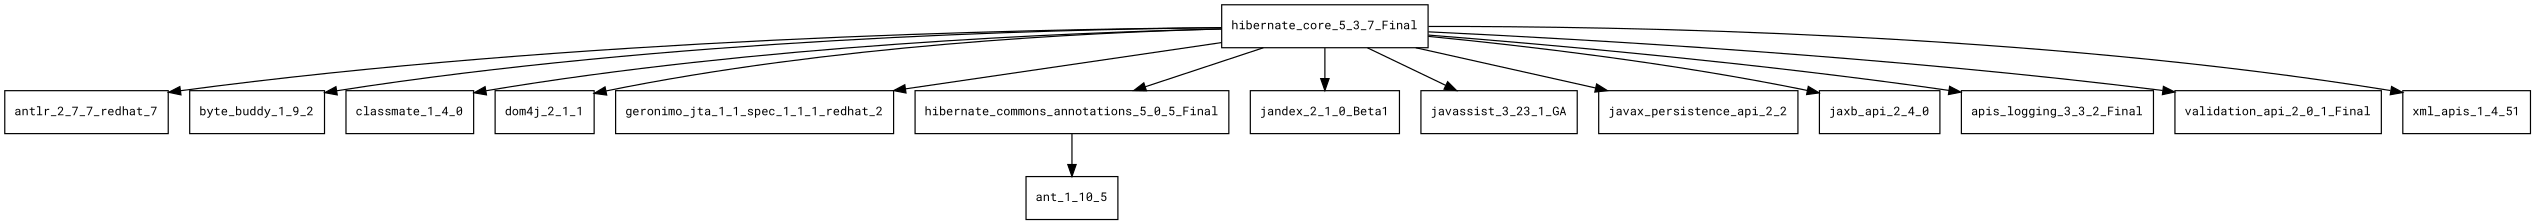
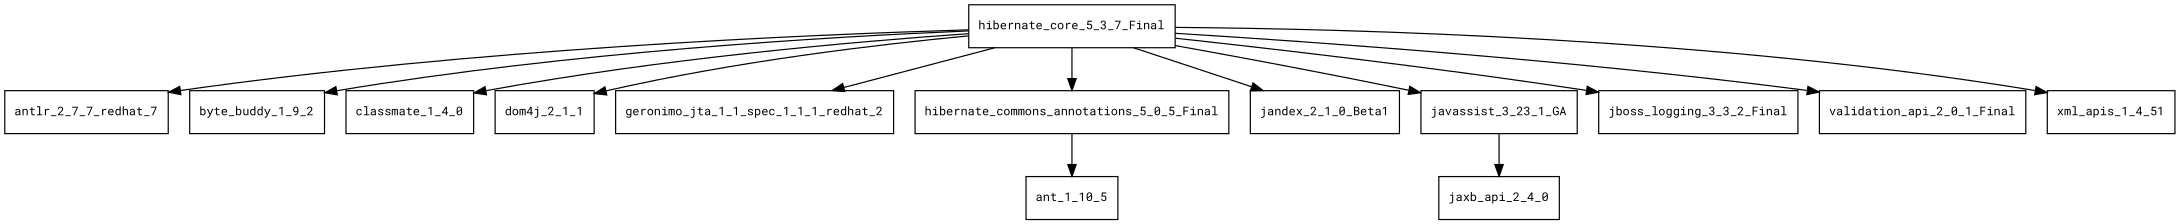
(1628, 60) -> (1499, 149)
(1698, 112) -> none
(2057, 112) -> (1698, 112)
